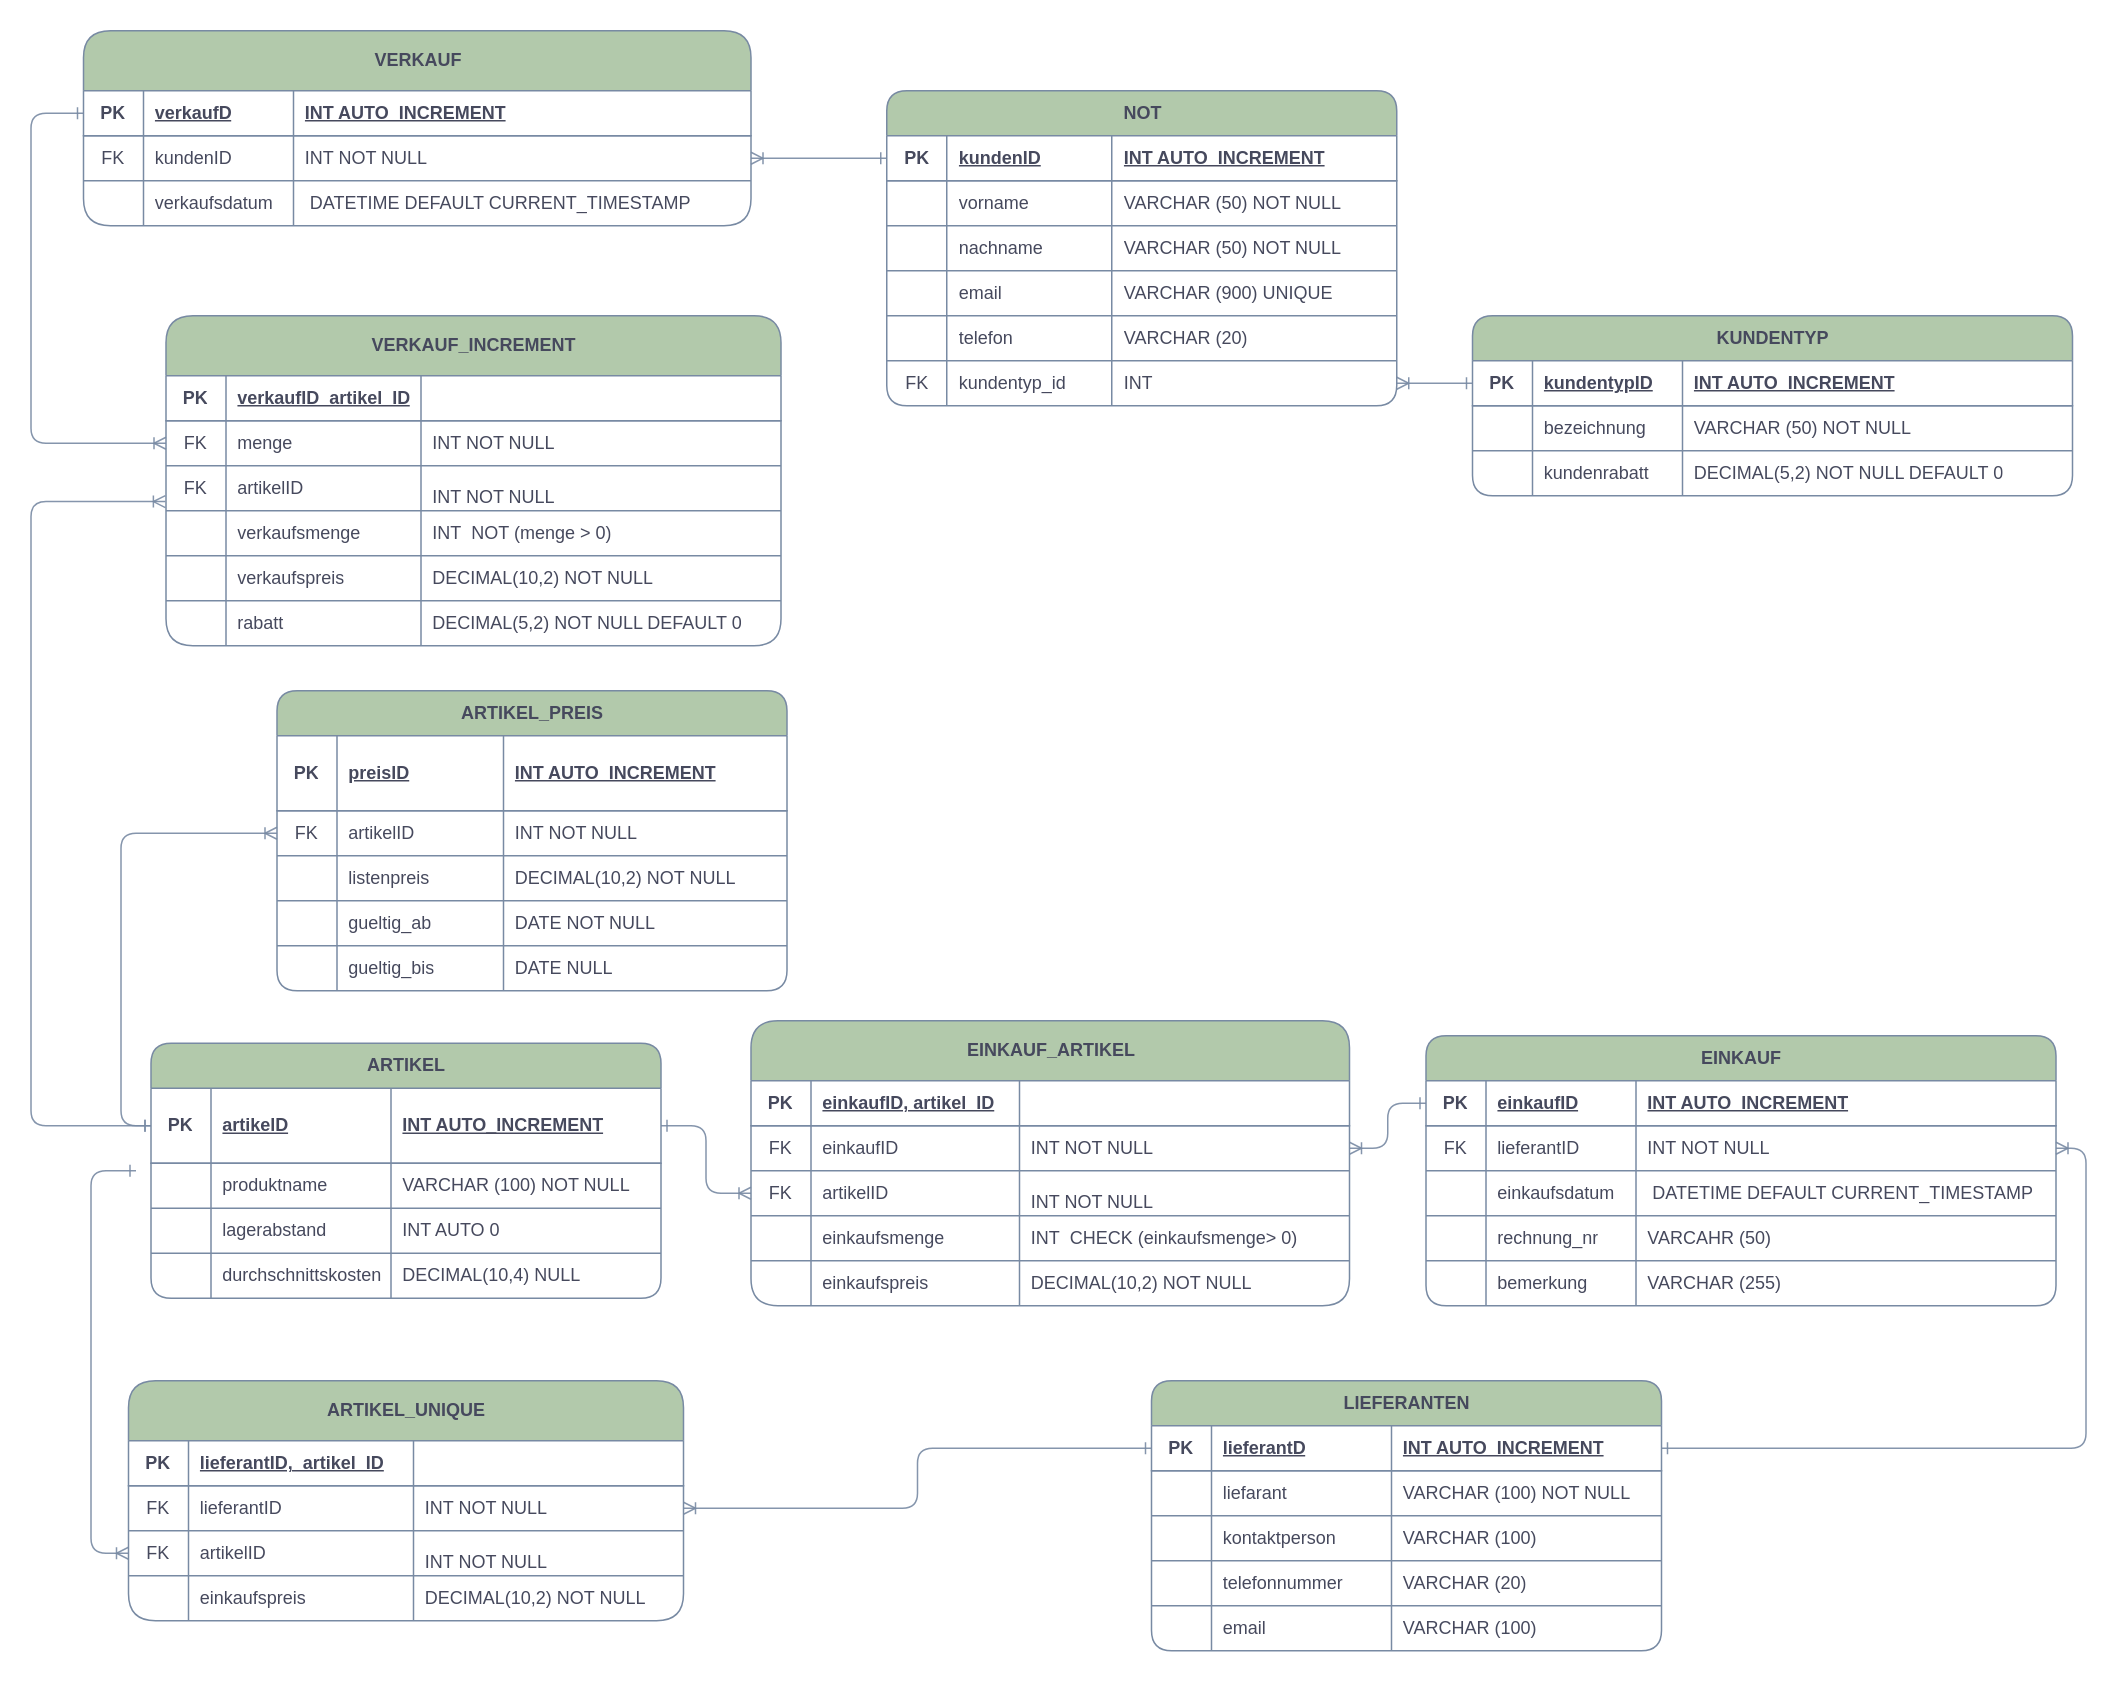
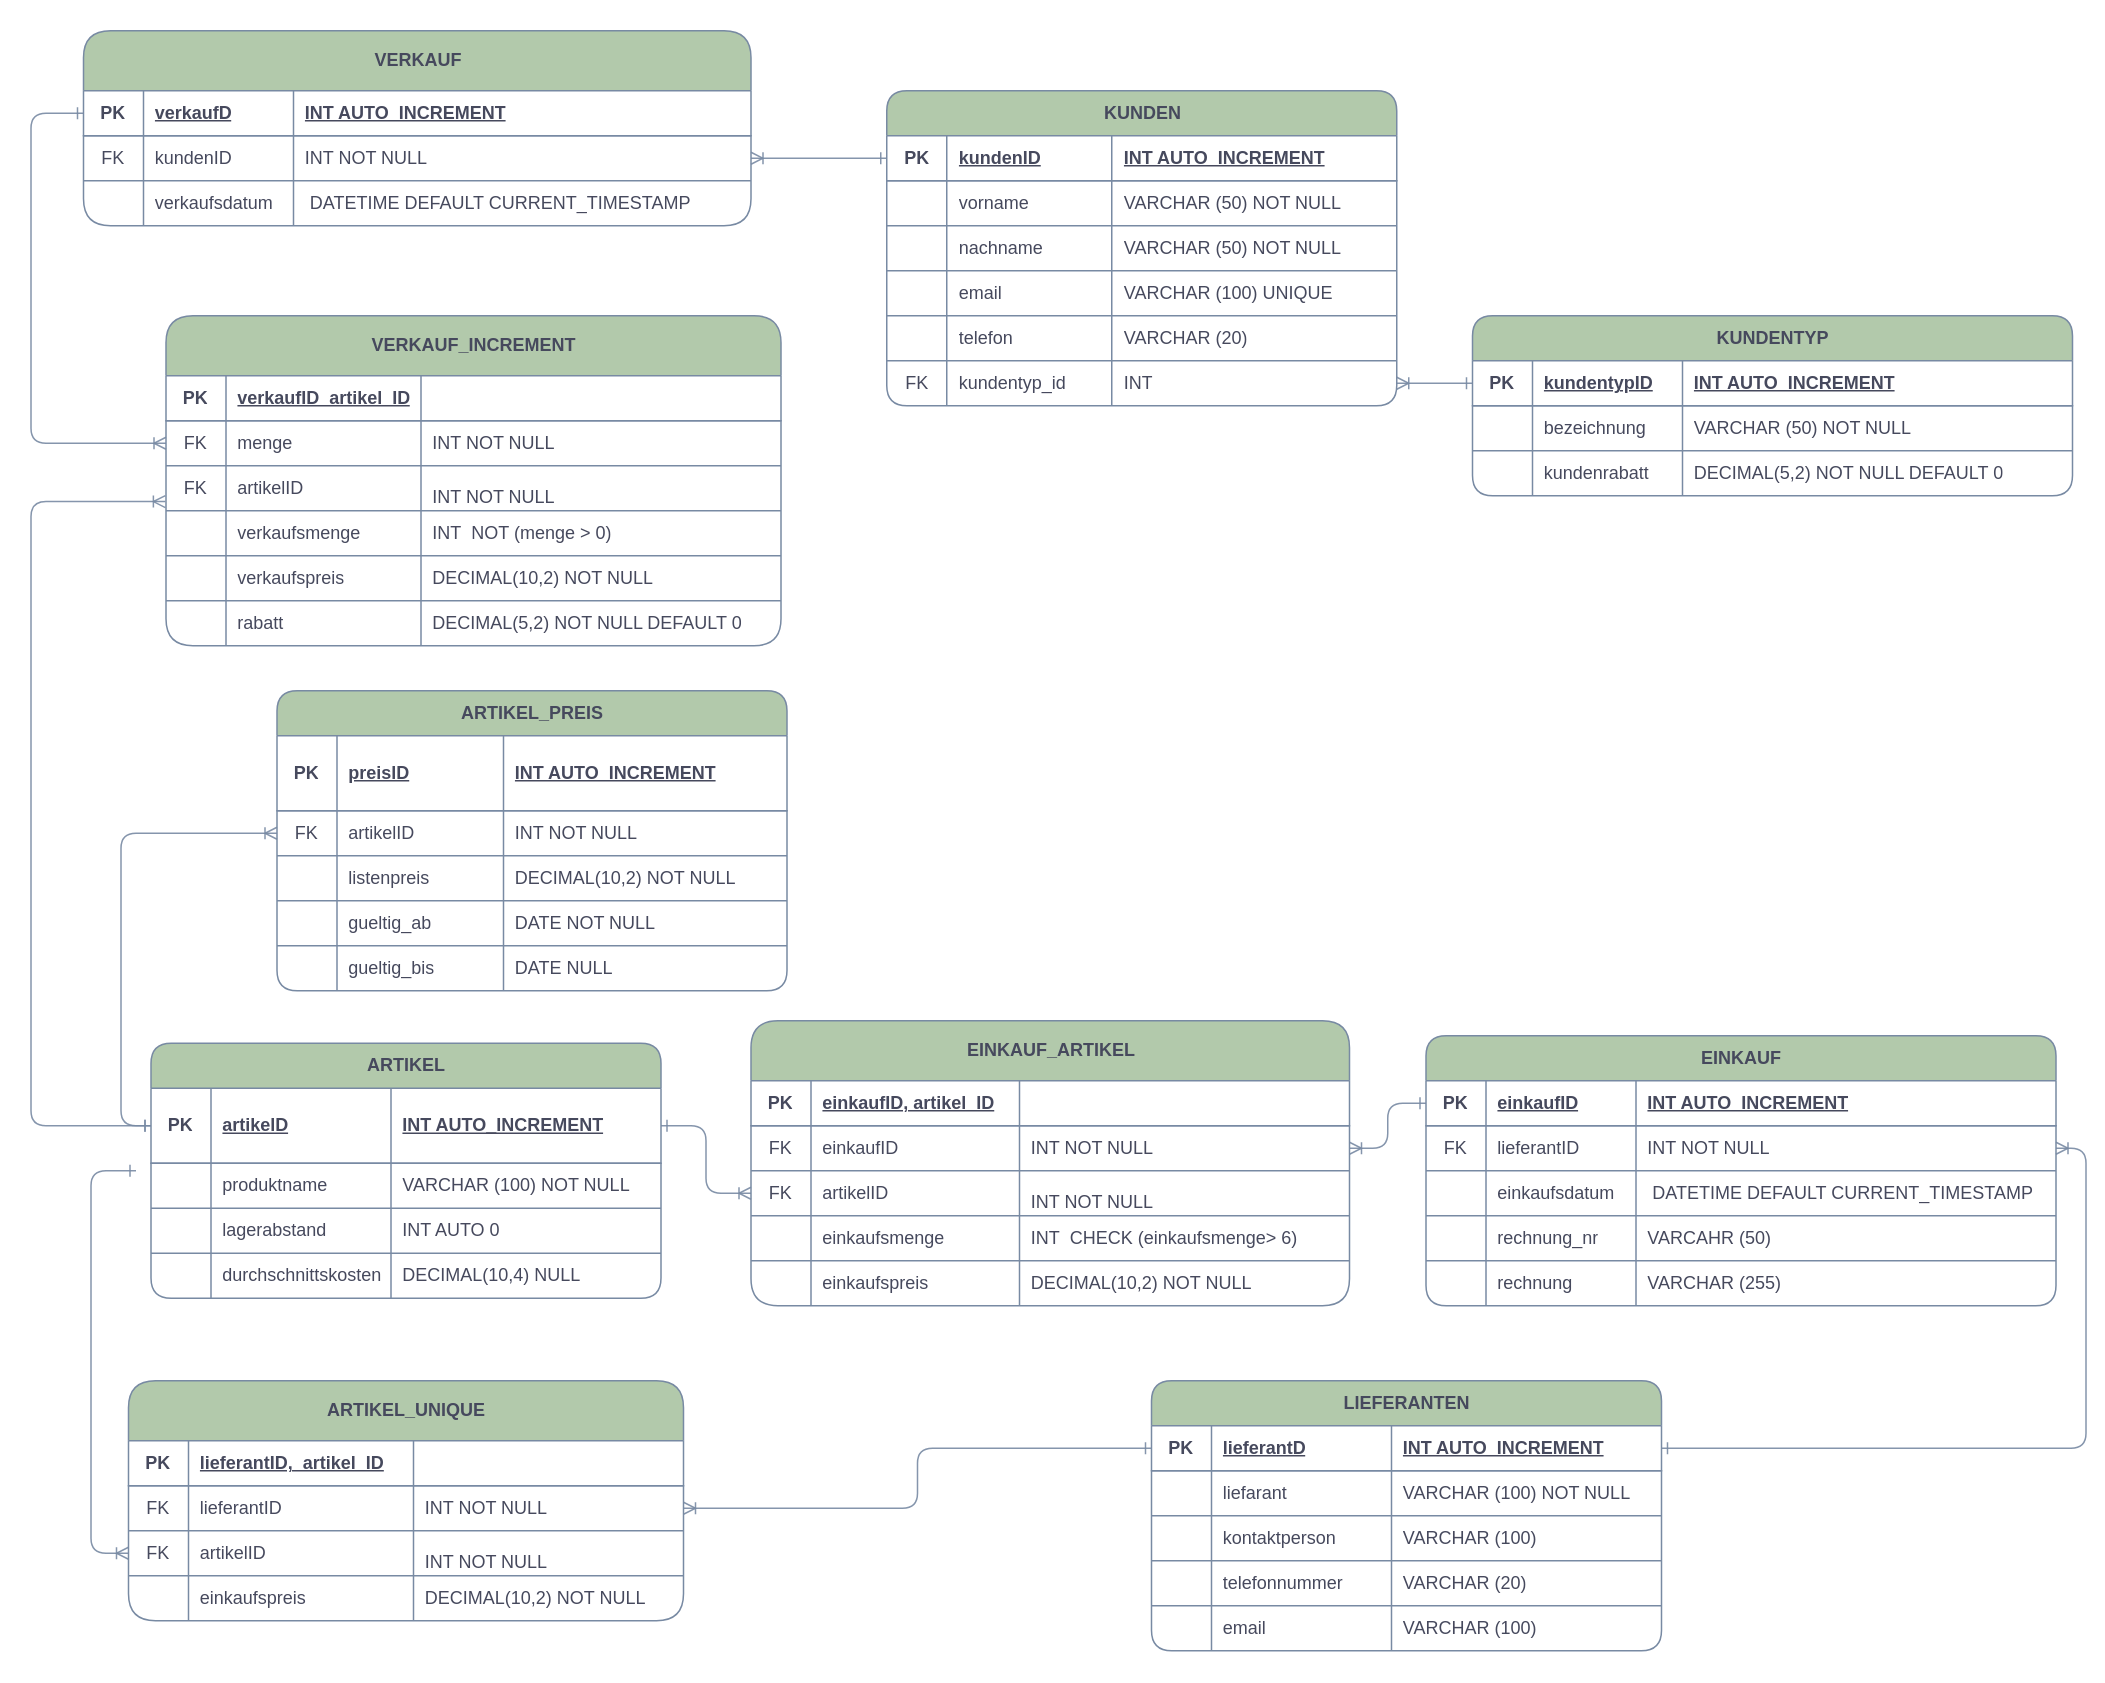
(1143, 113) -> (1143, 113)
(1220, 293) -> (1220, 293)
(1170, 1238) -> (1170, 1238)
(1543, 1283) -> (1538, 1283)
